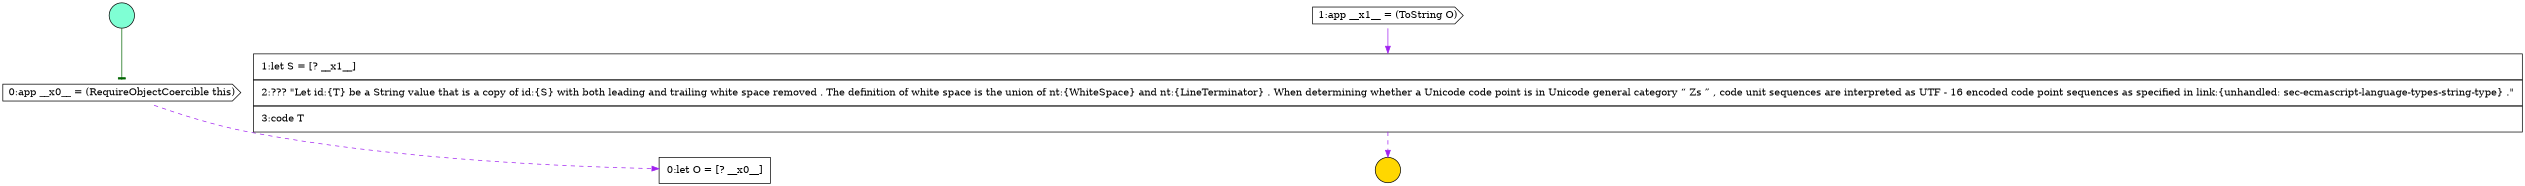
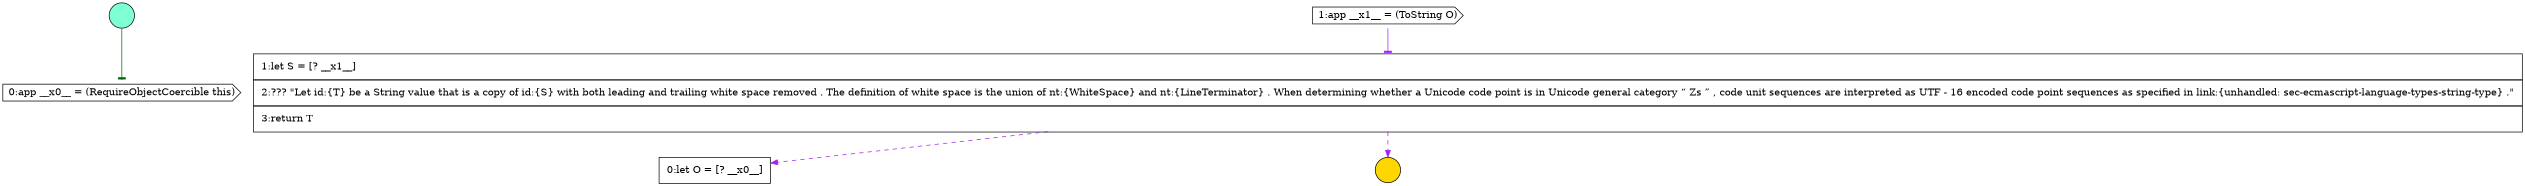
(1388, 39) -> (1388, 39)
(283, 119) -> (287, 119)
(401, 153) -> (913, 147)
